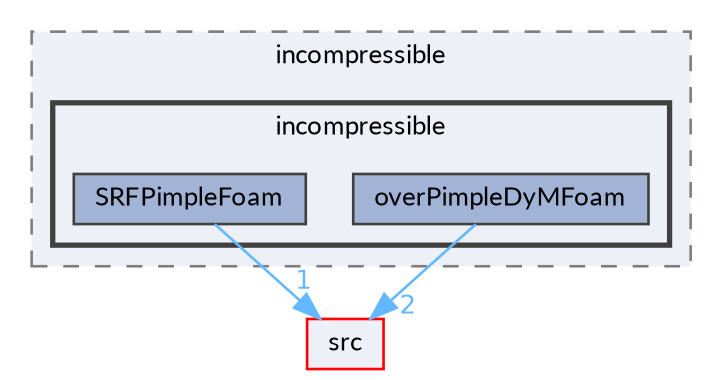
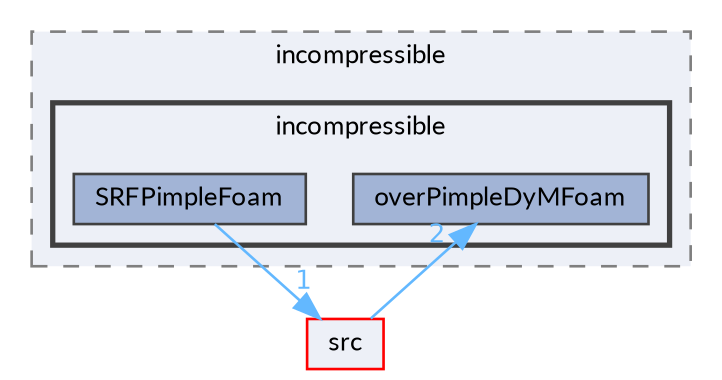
(433, 262) -> (411, 282)
